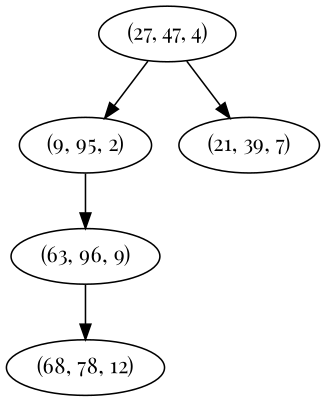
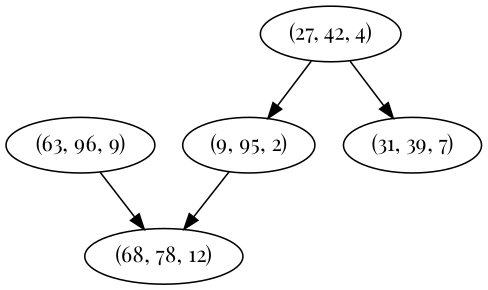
(167, 34) -> (331, 34)
(249, 145) -> (413, 145)
(85, 193) -> (211, 194)
